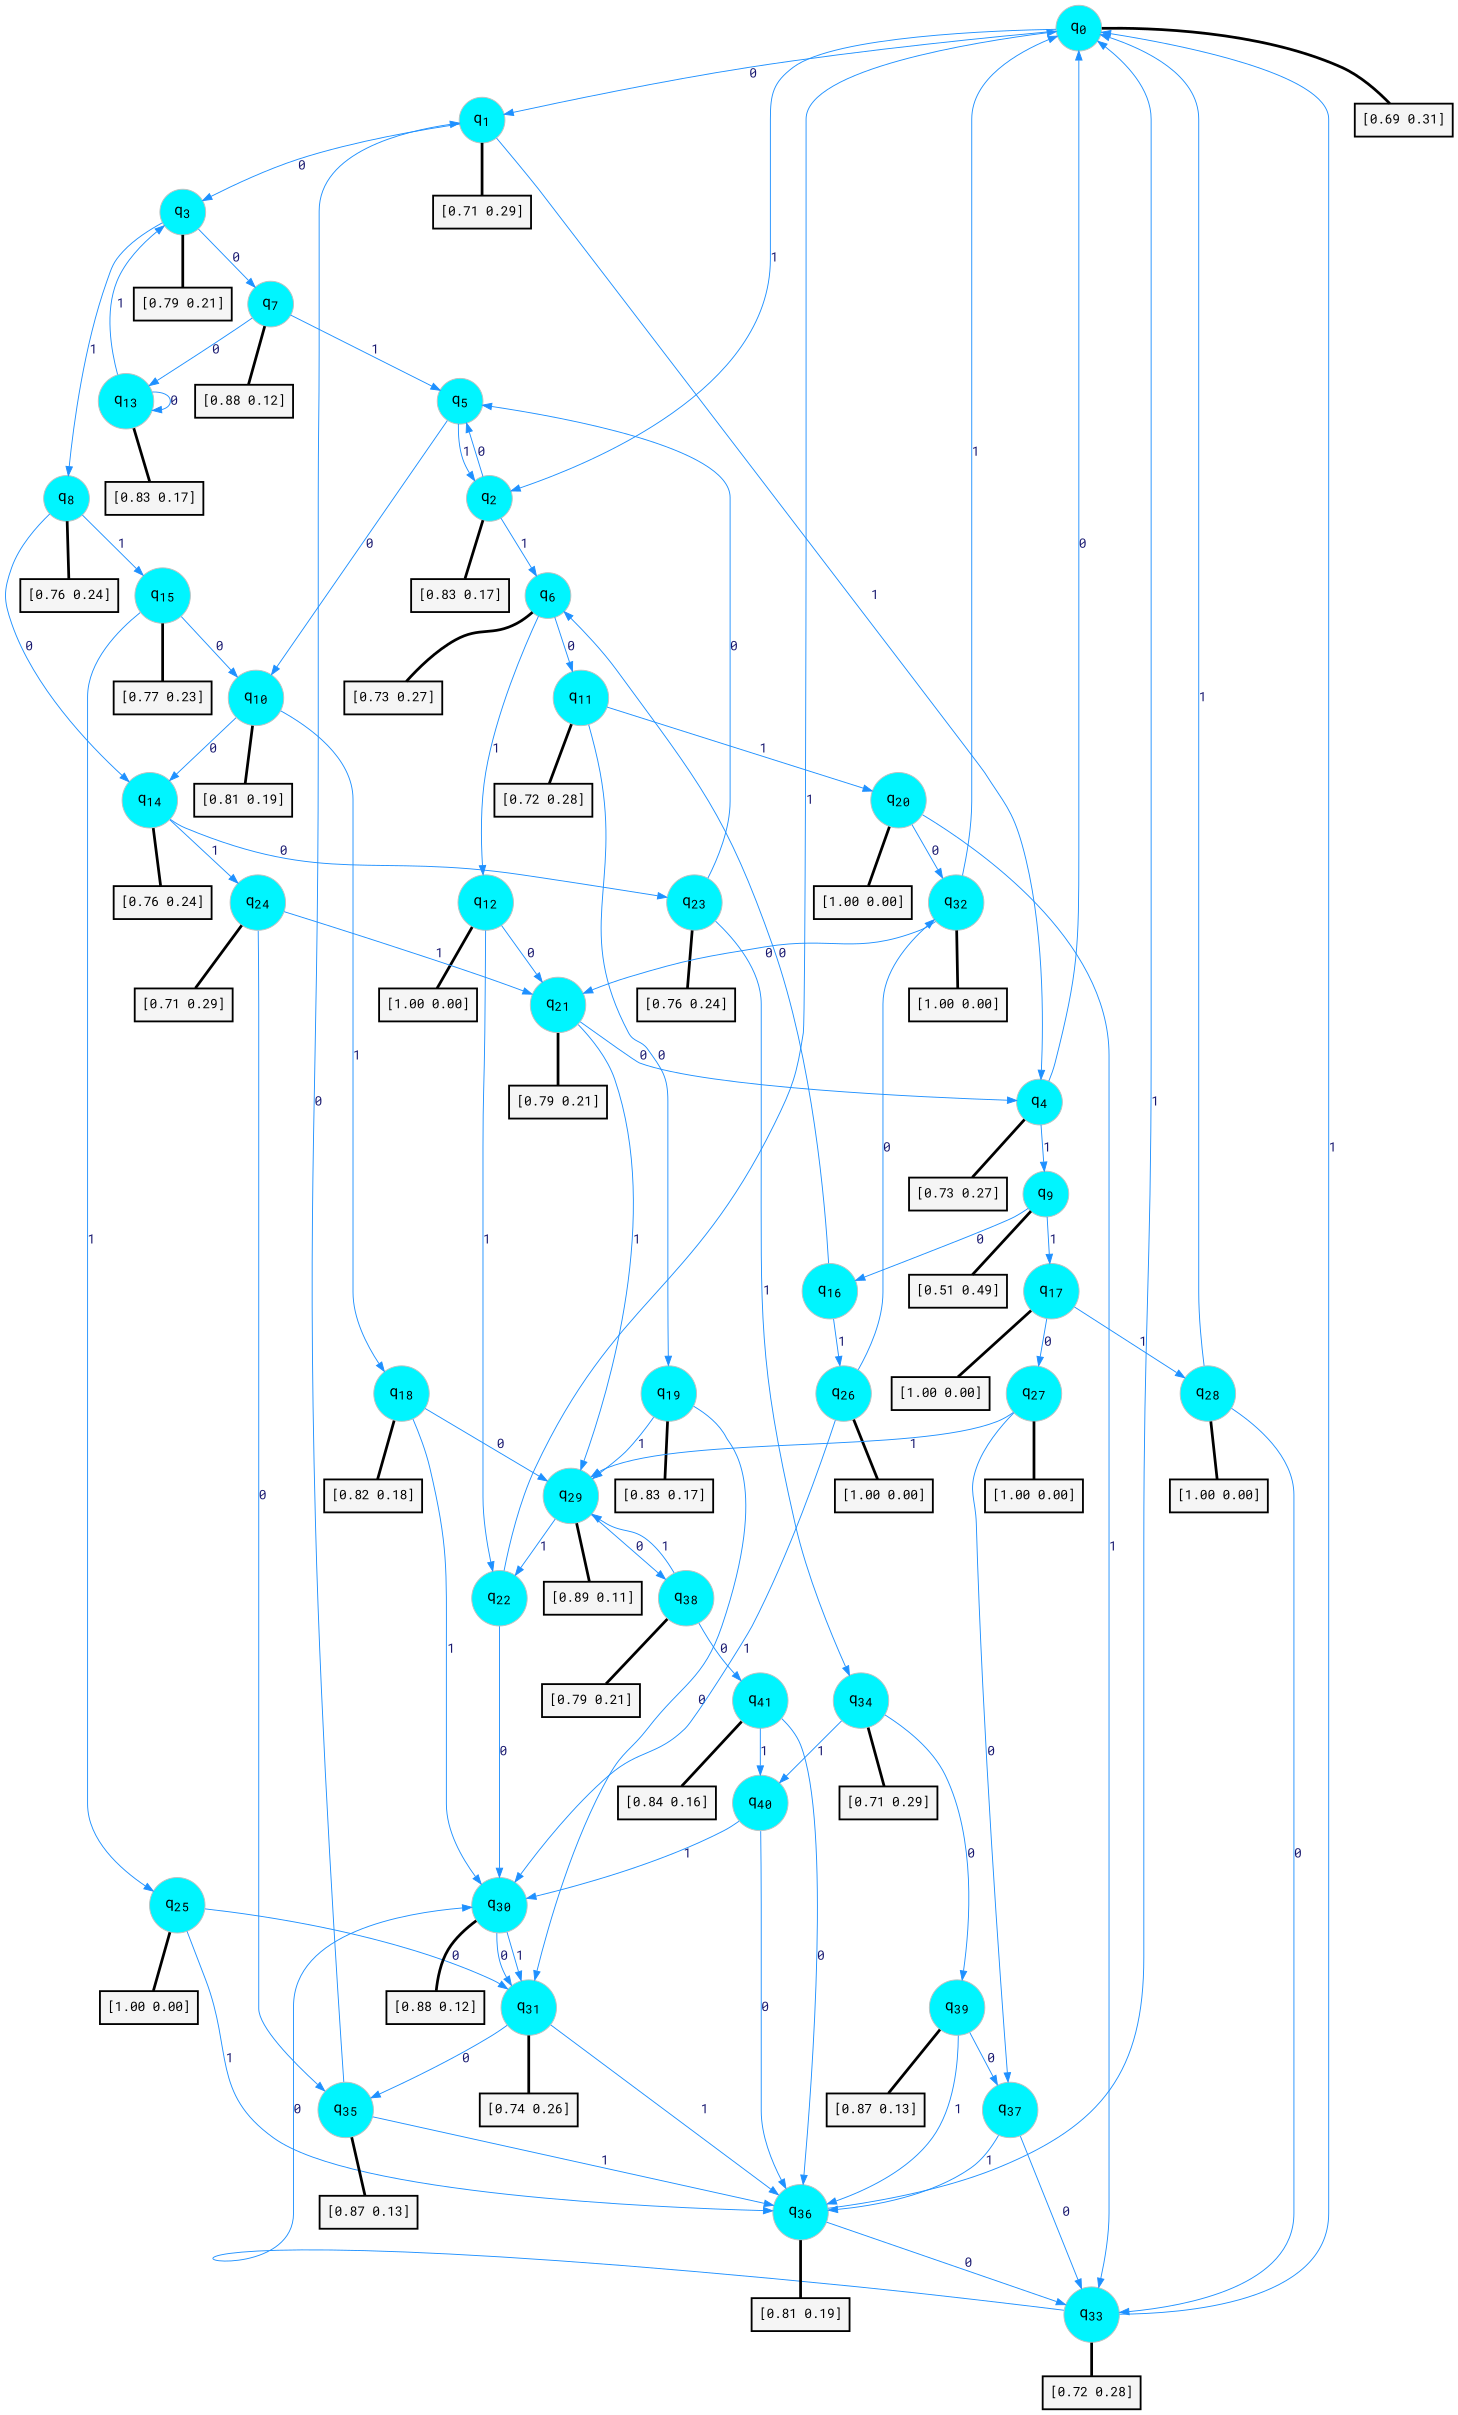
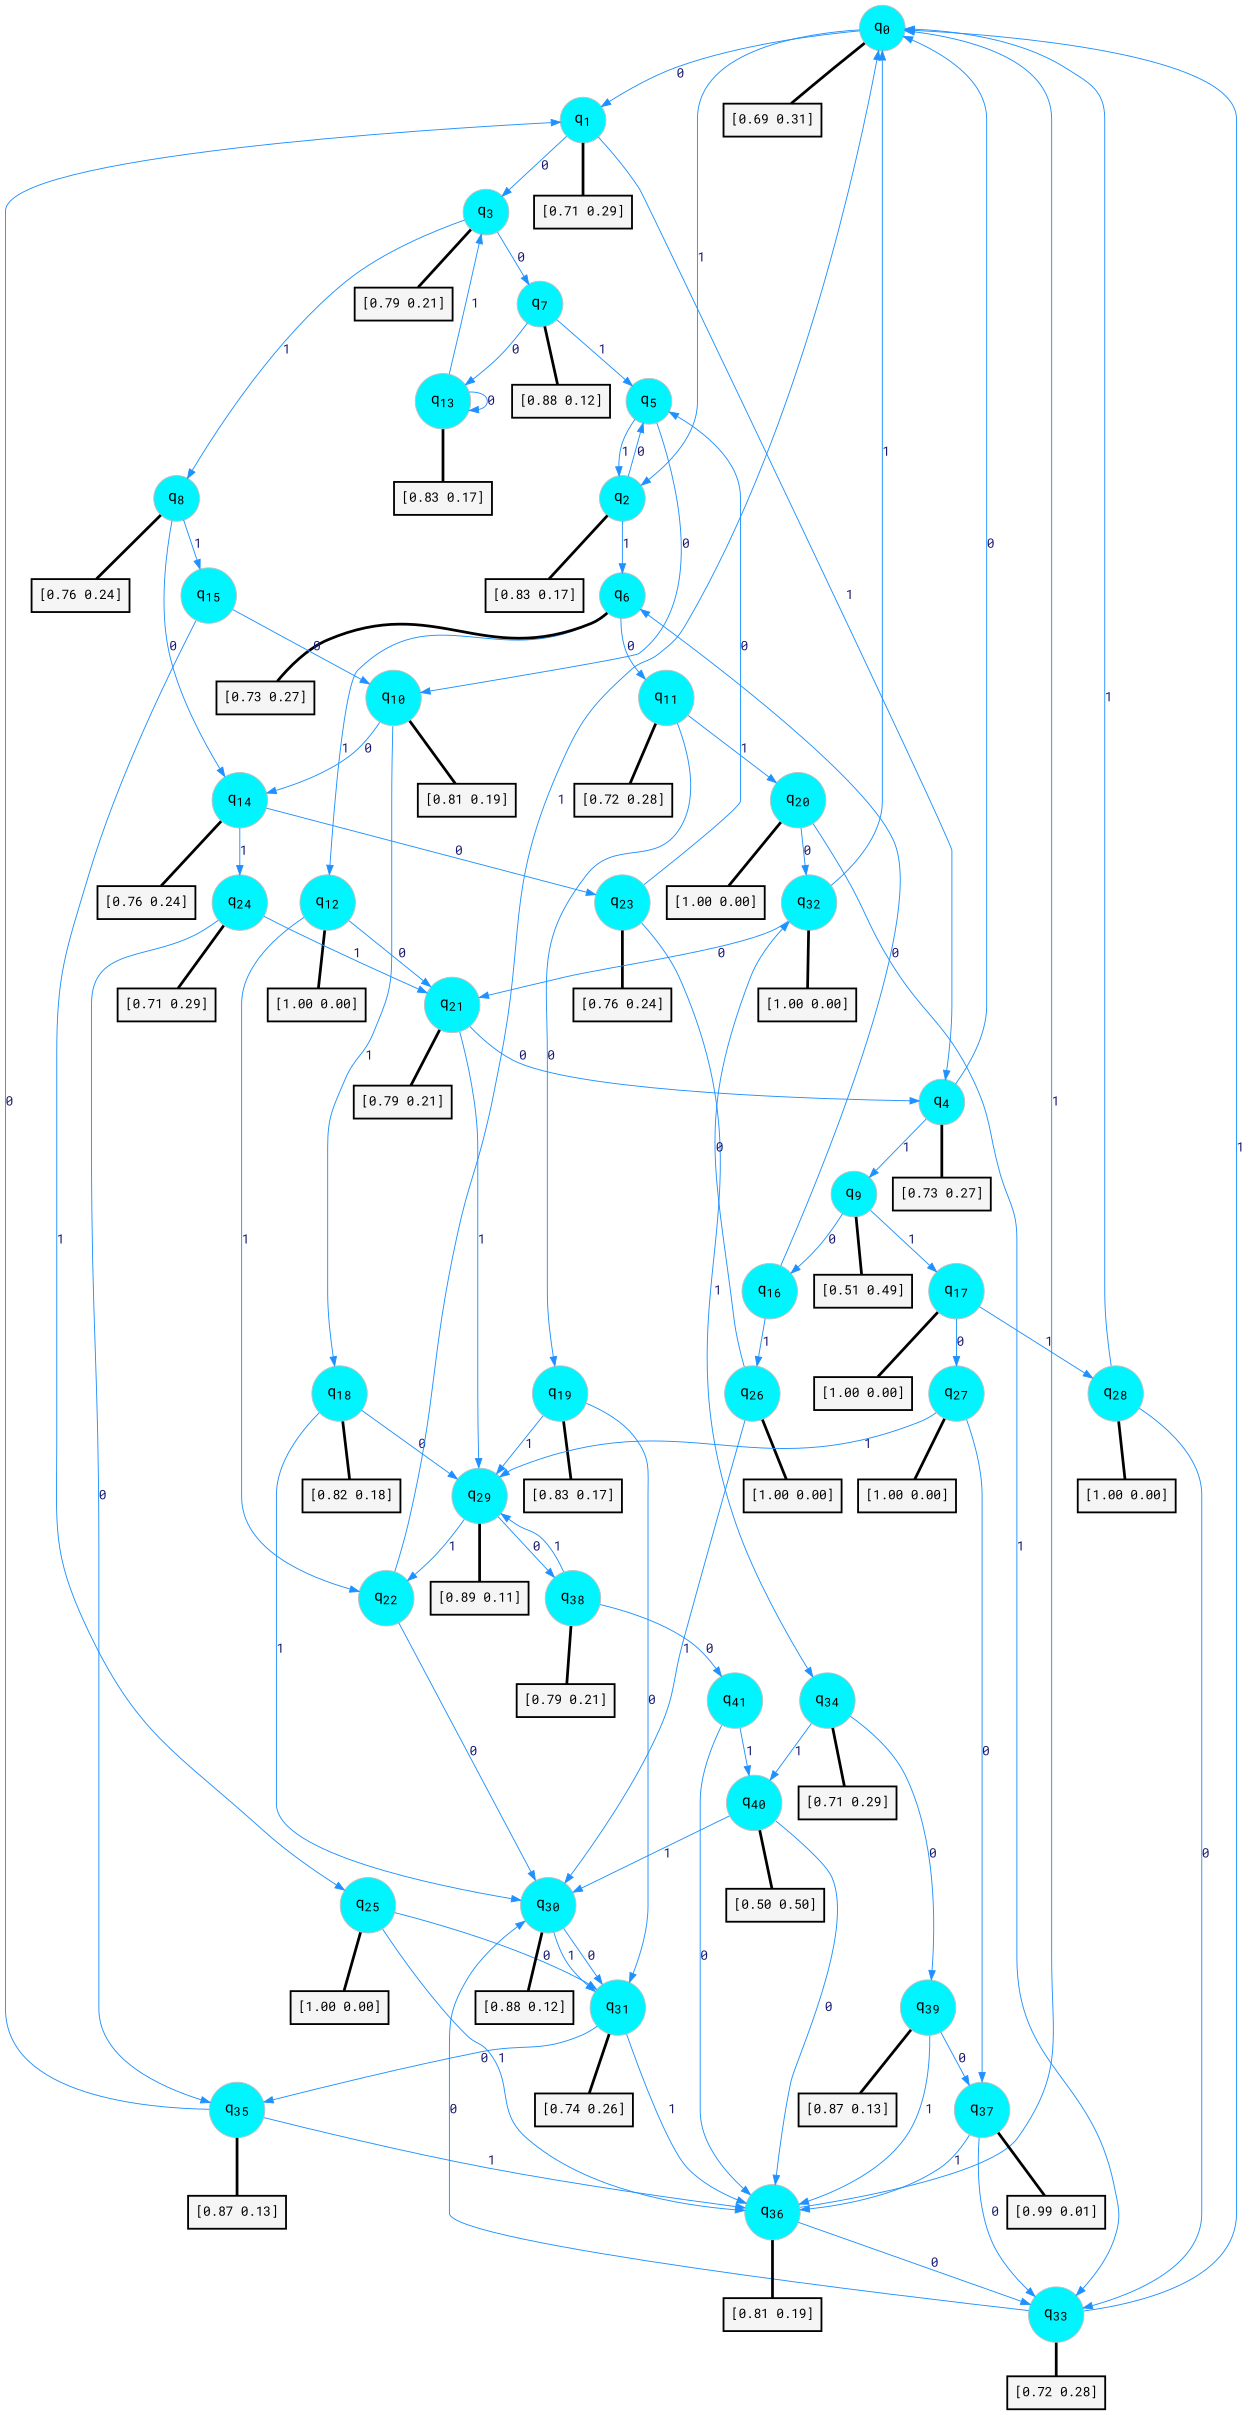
(163, 698) -> none
(667, 1803) -> none
none -> (775, 1905)
none -> (1056, 2212)
